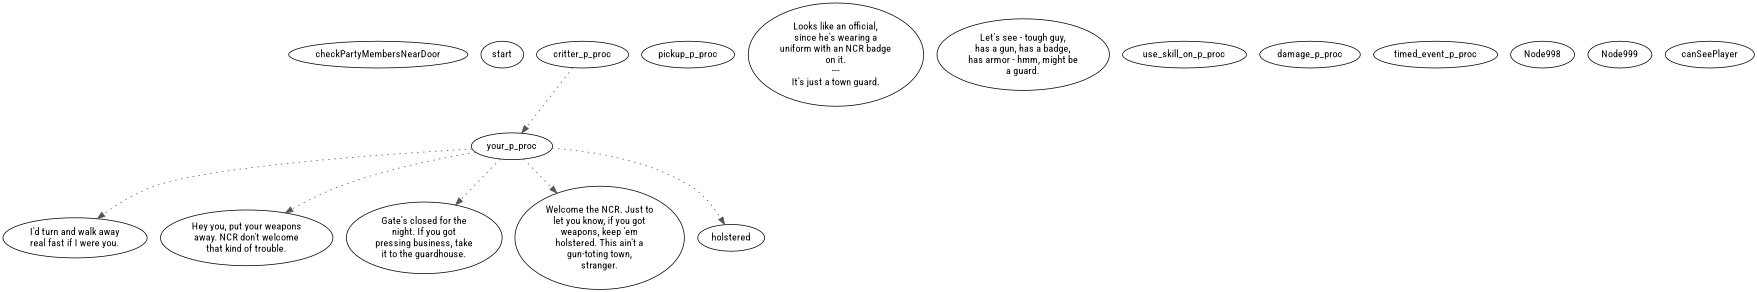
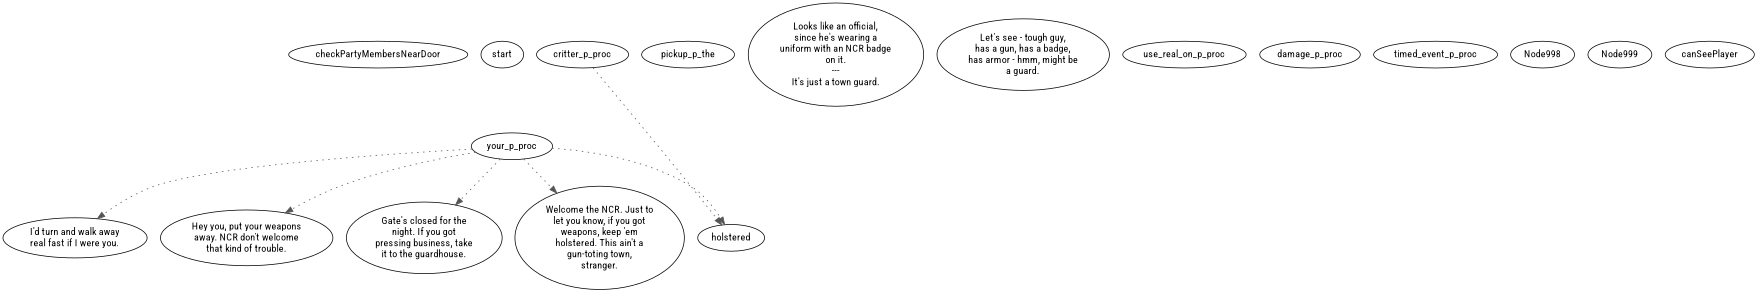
(688, 55) -> (688, 55)
(1184, 55) -> (1184, 55)
(550, 97) -> (656, 143)
